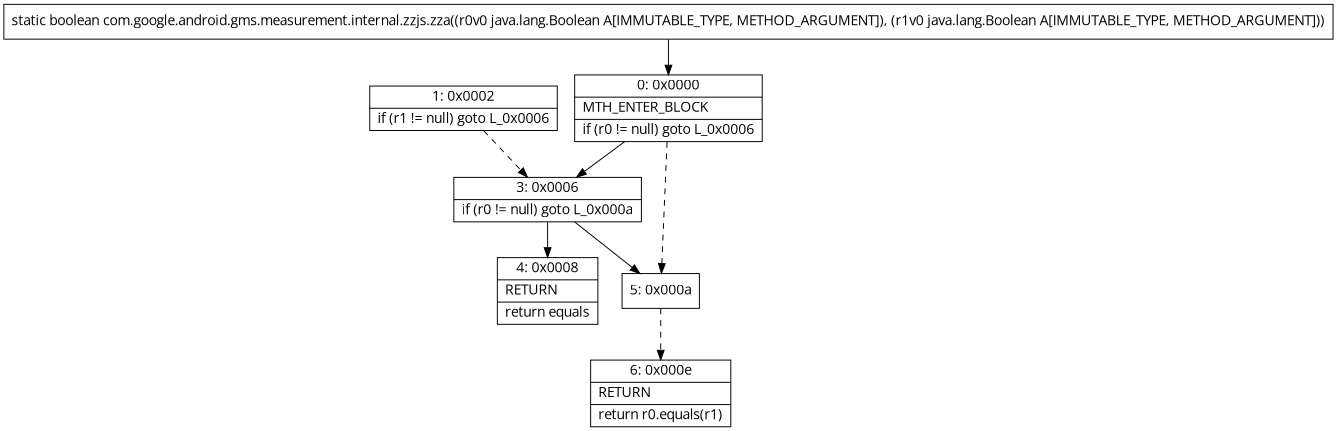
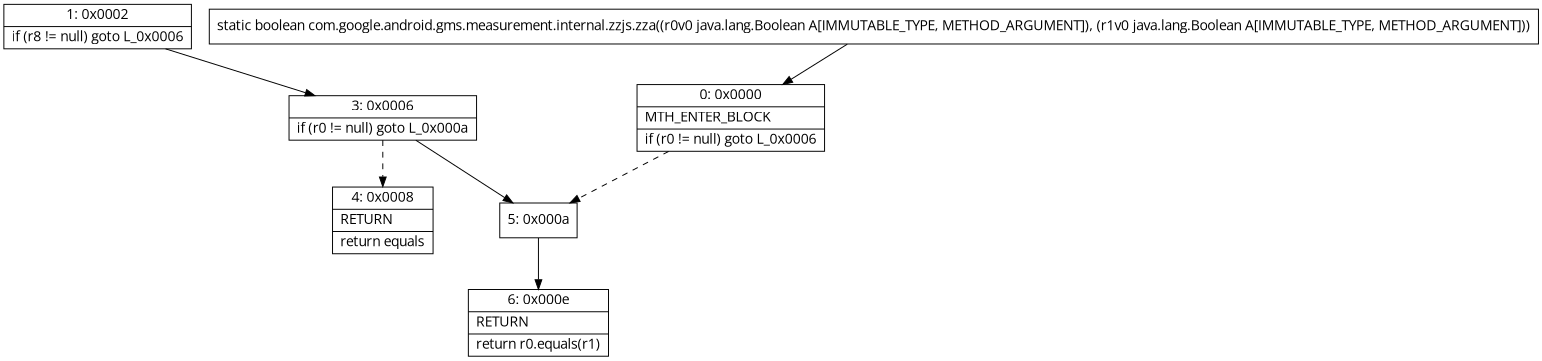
(464, 119) -> (98, 37)
(502, 150) -> (236, 71)
(605, 157) -> none
(548, 235) -> (383, 158)
(661, 329) -> (538, 259)
